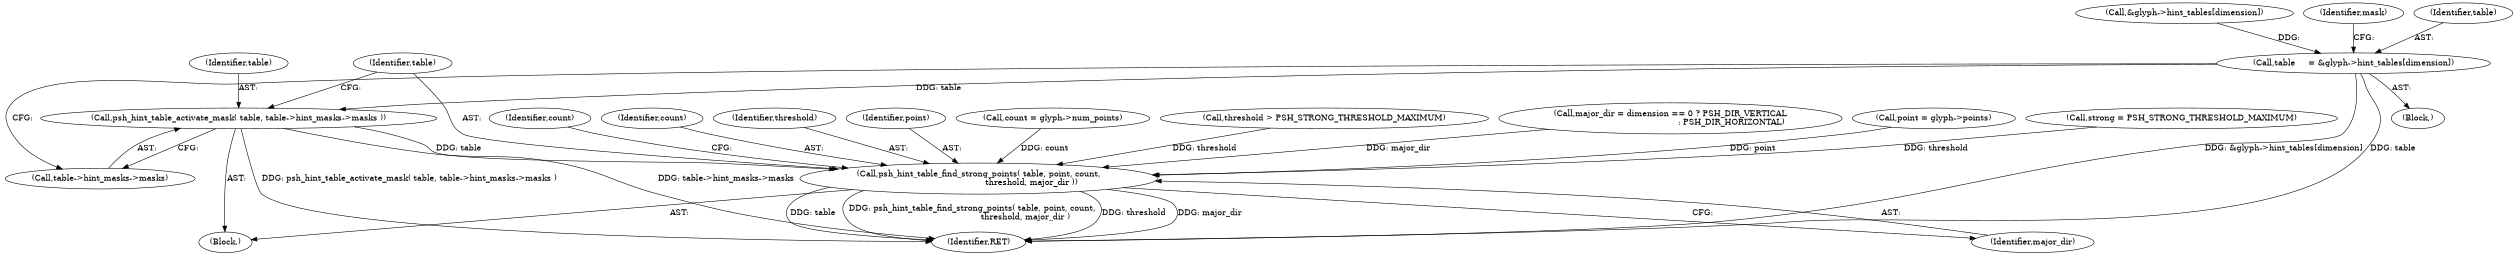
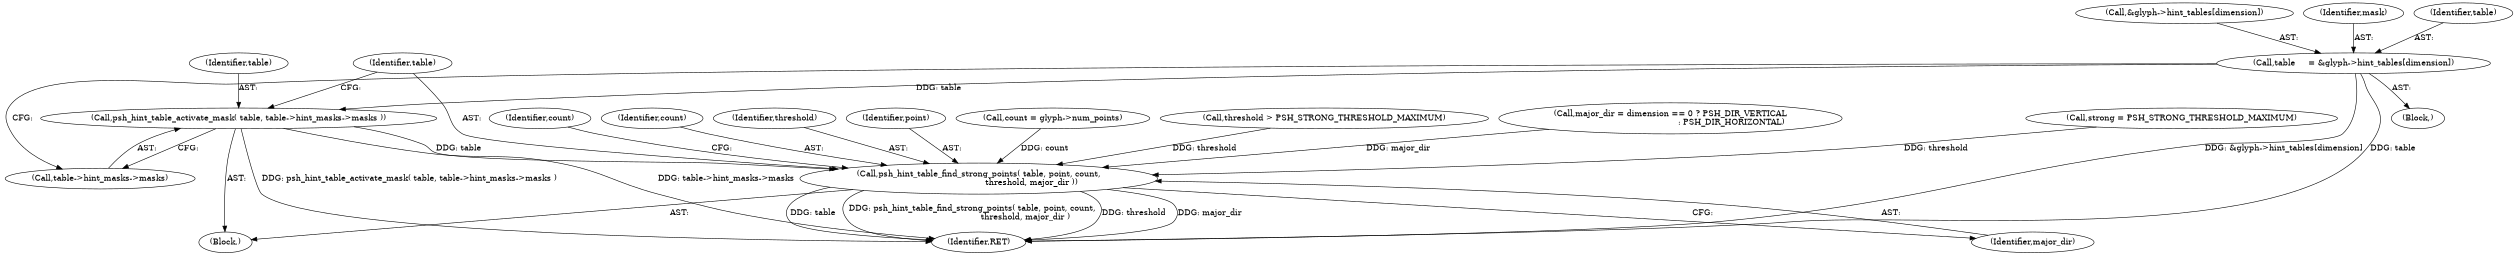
(2290, 38) -> (2290, 38)
(2365, 38) -> (2365, 38)
(1934, 118) -> none
